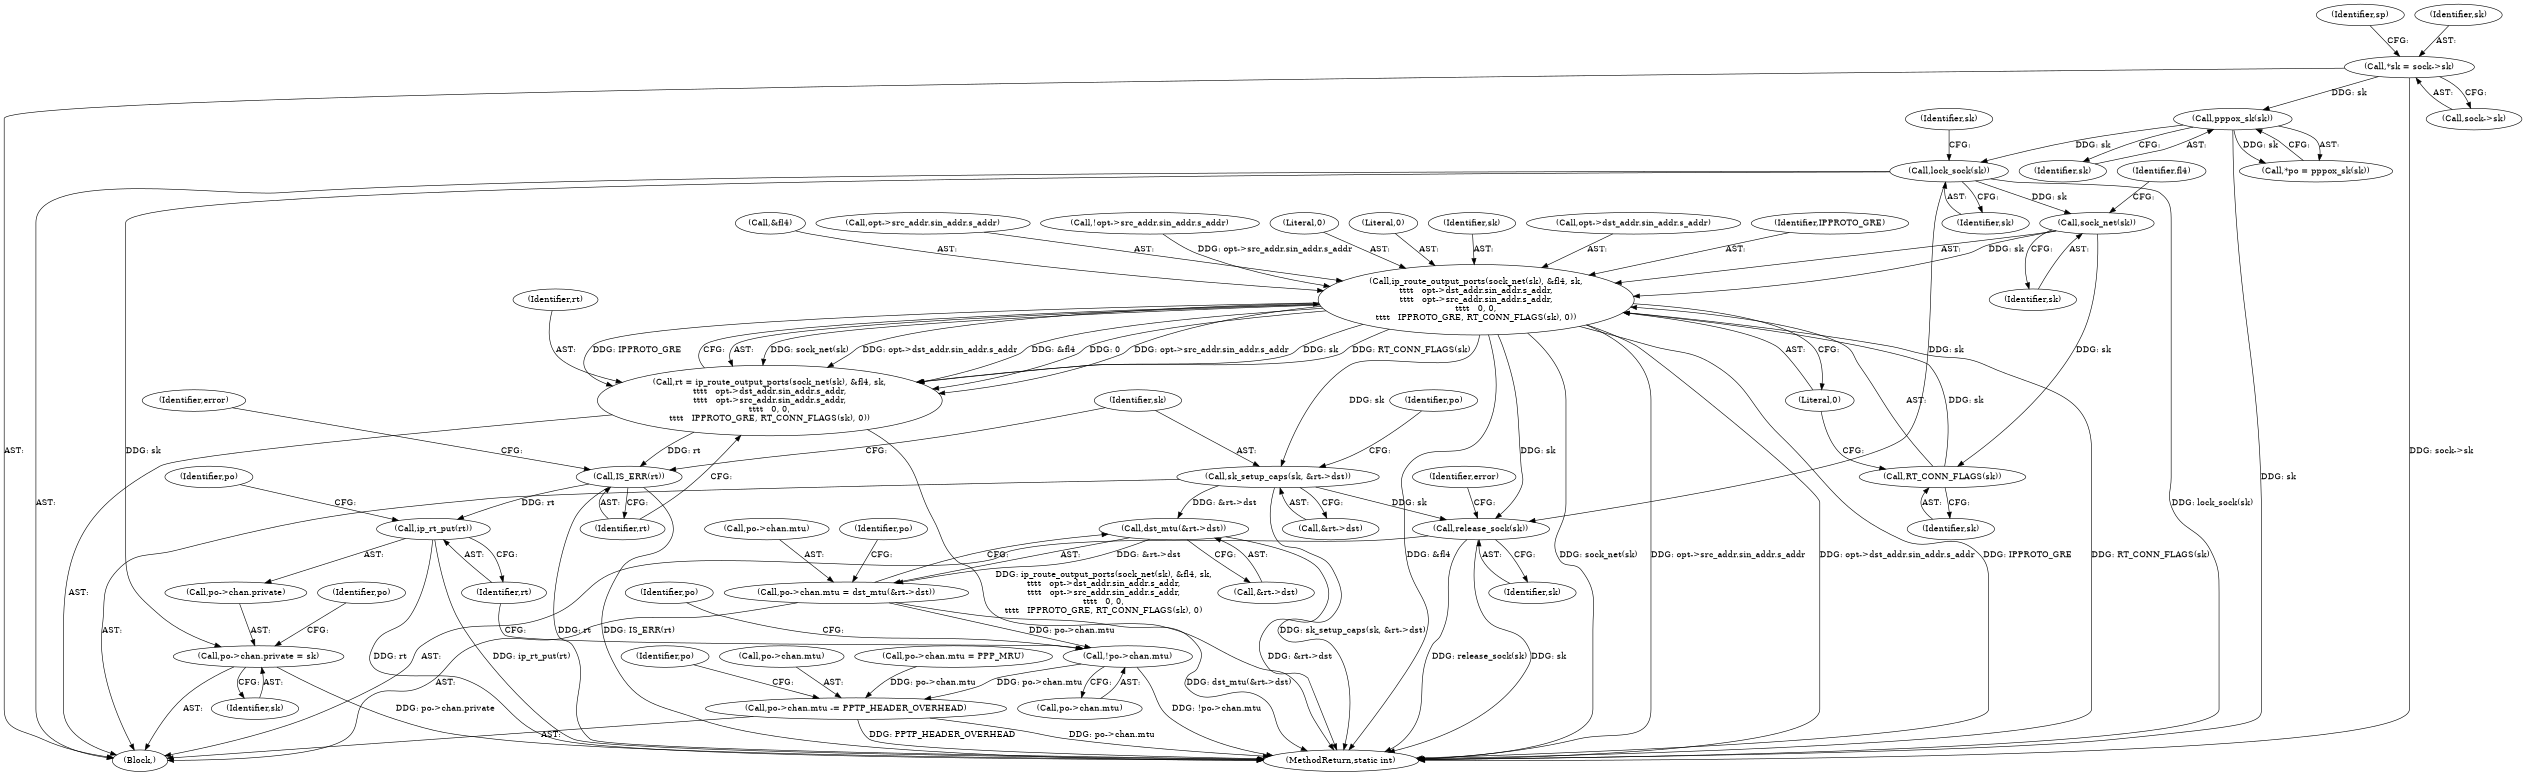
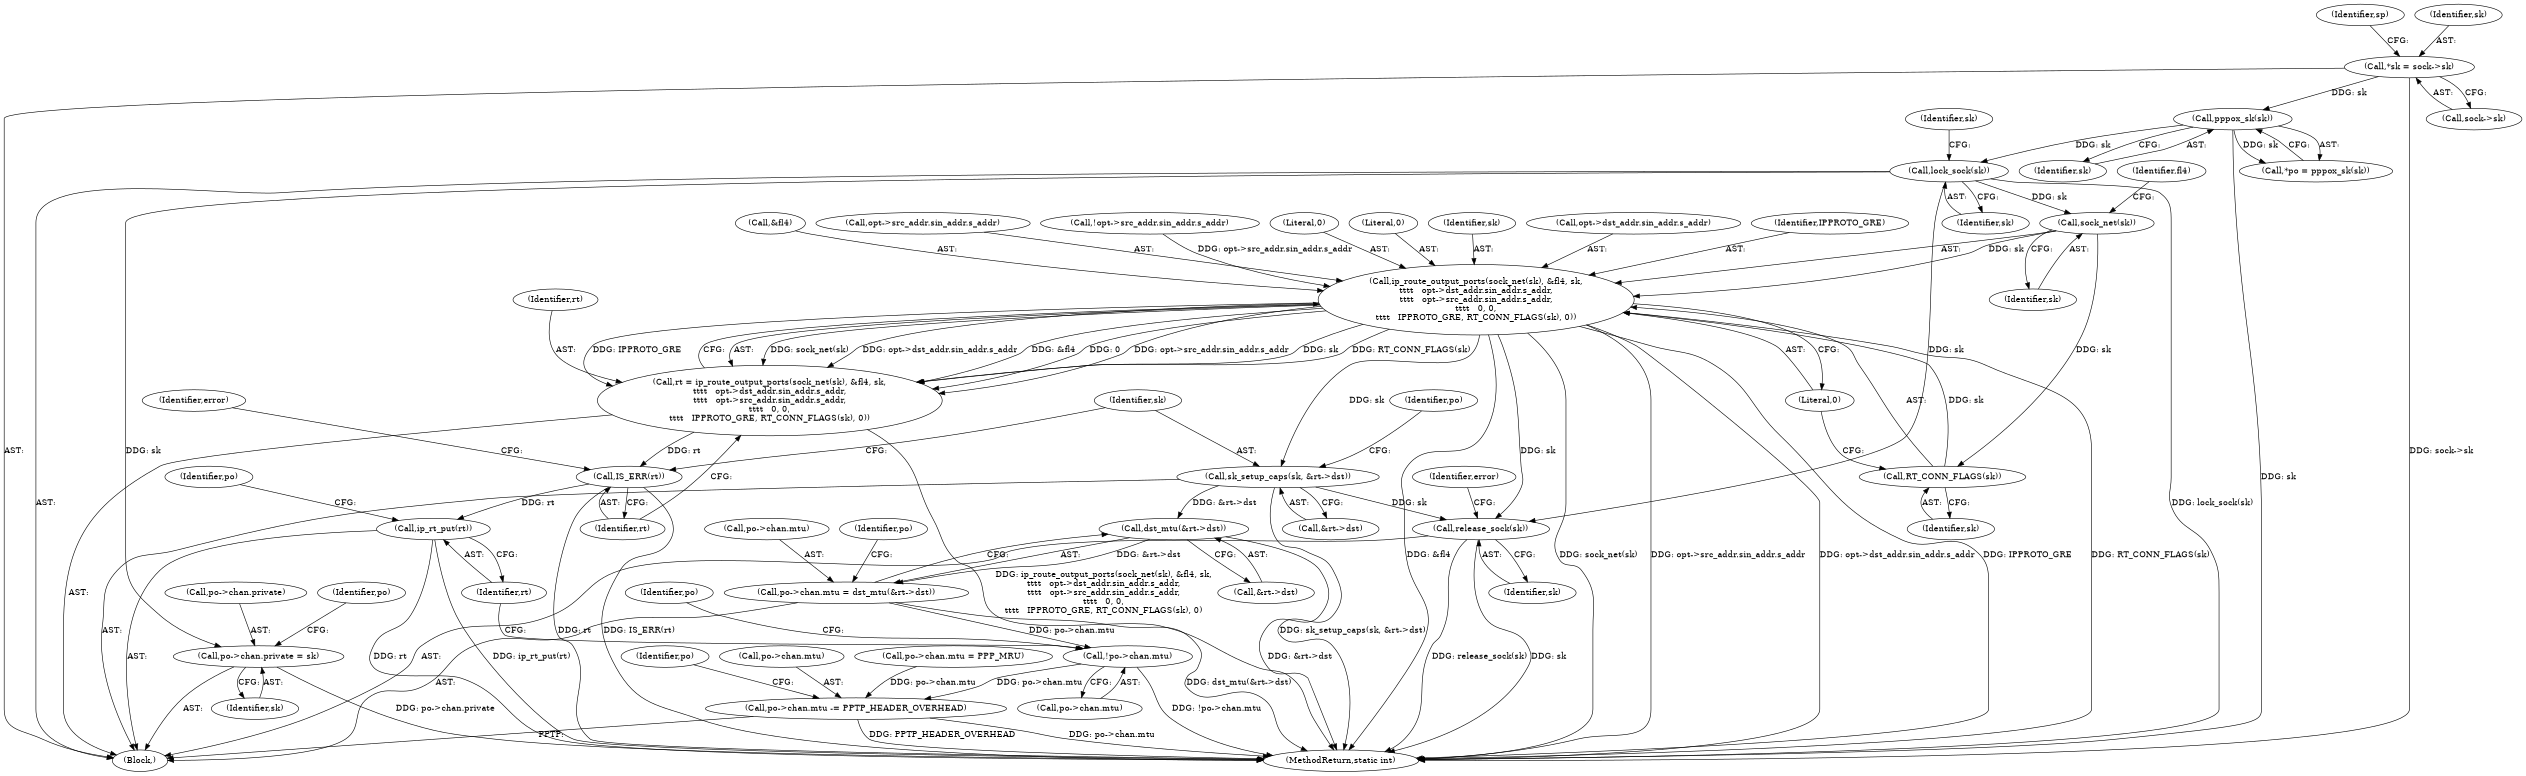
(338, 560) -> (177, 560)
(553, 735) -> (553, 735)
